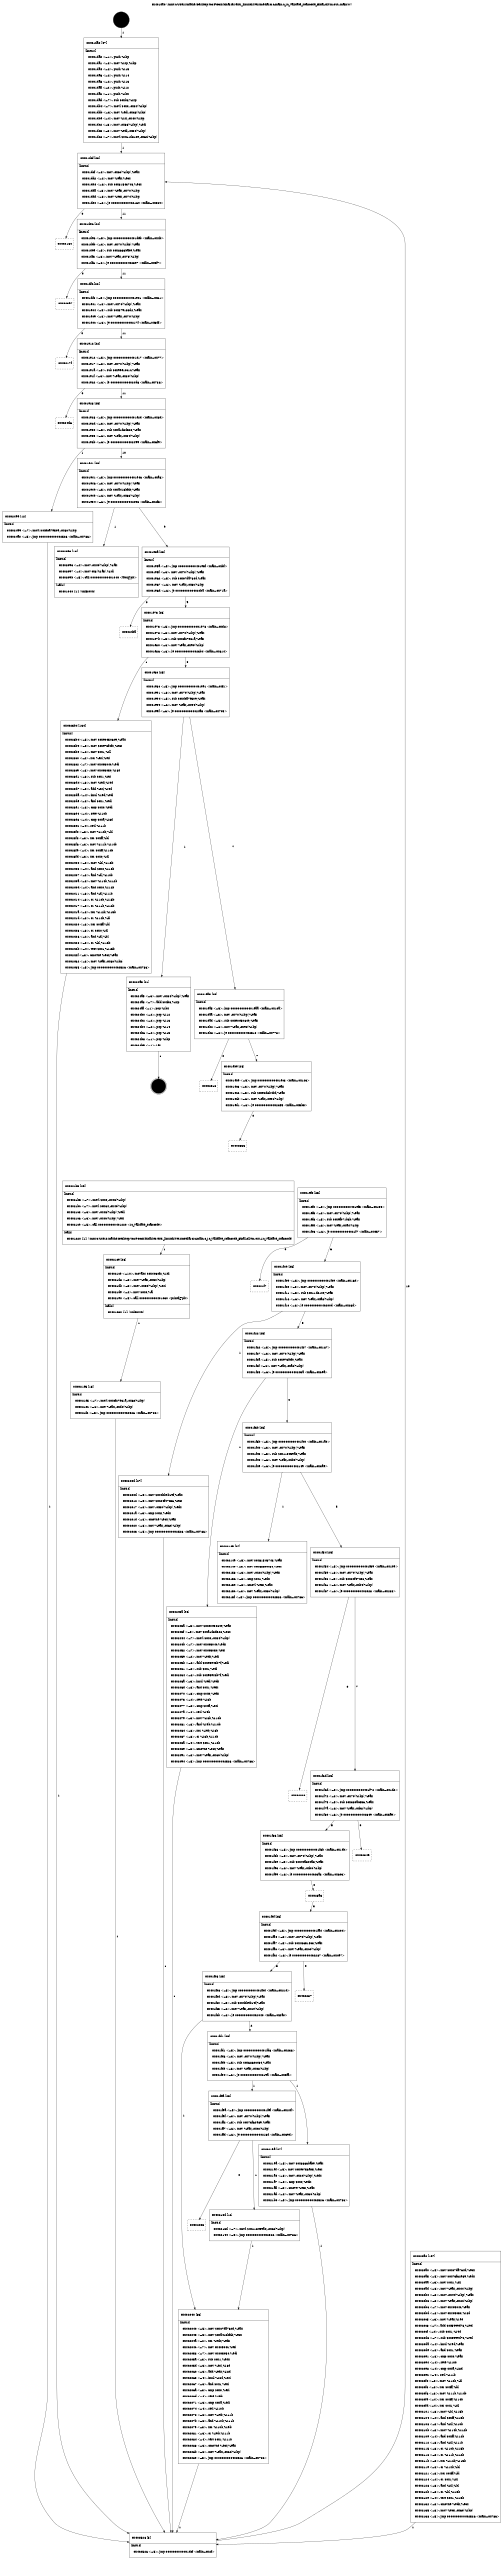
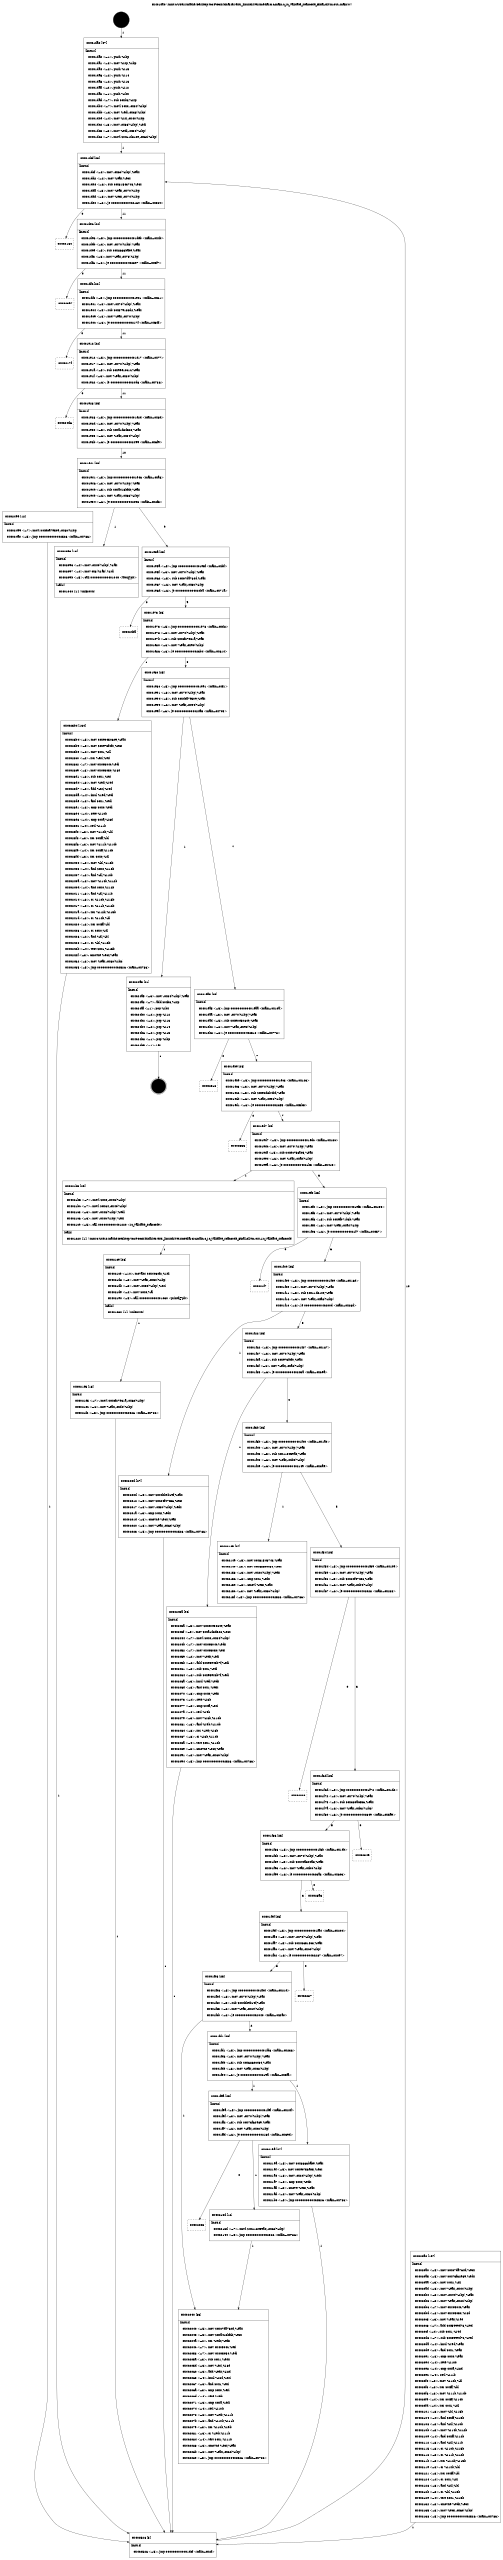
(64, 476) -> none
none -> (295, 1146)
(356, 1687) -> (356, 1687)
(312, 1905) -> (301, 1895)
(188, 2497) -> none
